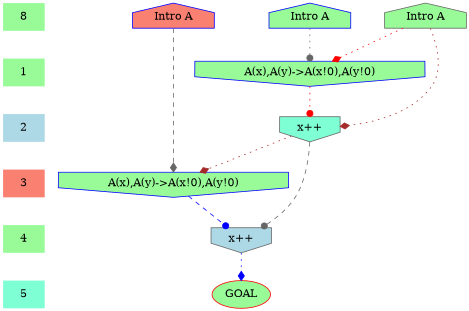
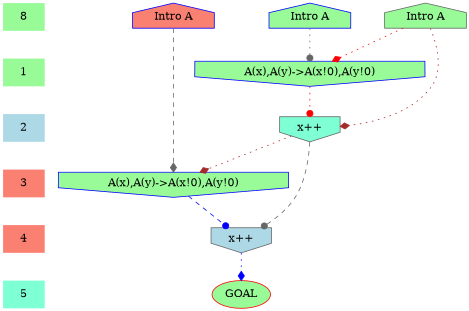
(24, 239) -> (24, 239)
